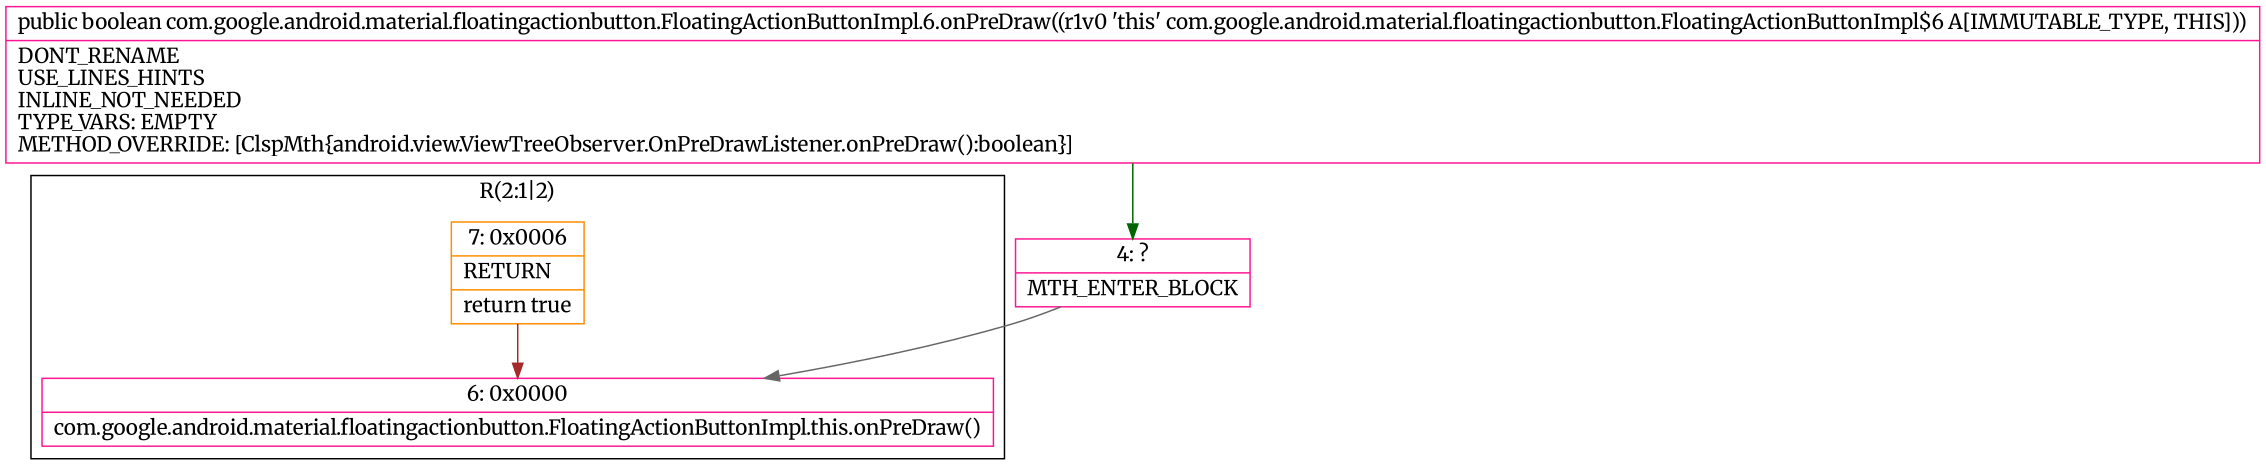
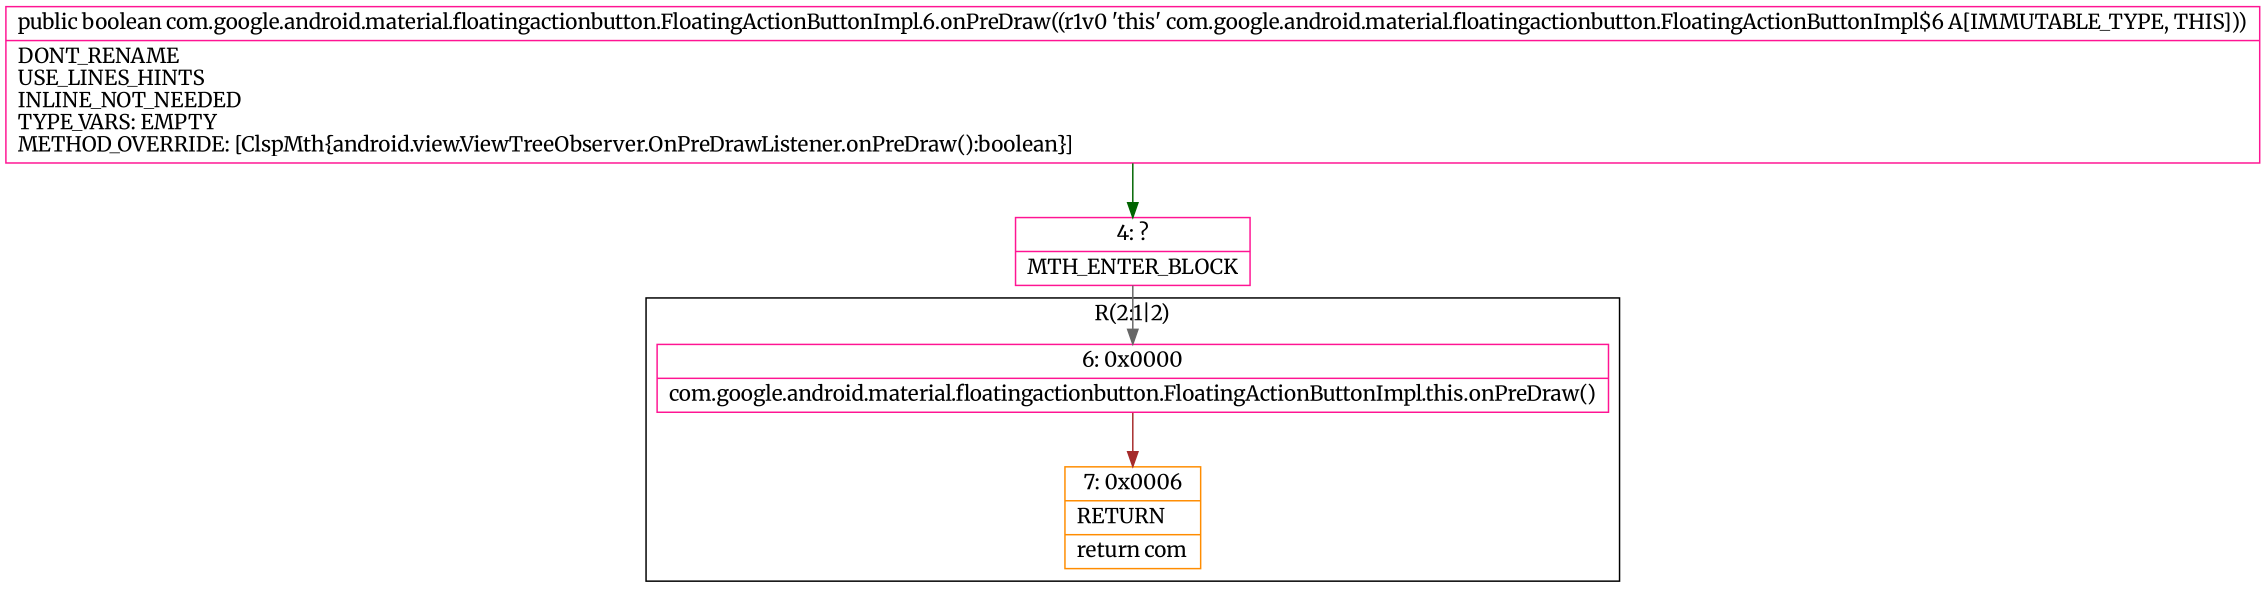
(518, 306) -> (1133, 551)
(518, 344) -> (1133, 432)
